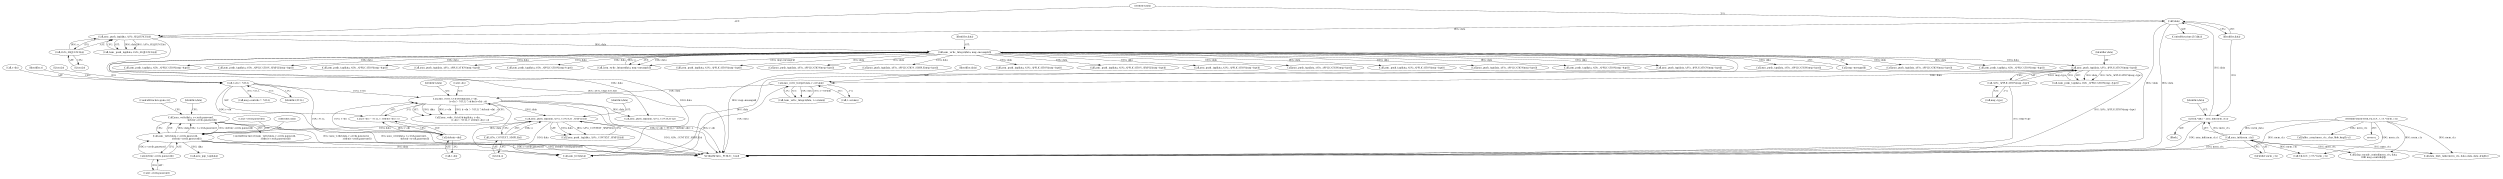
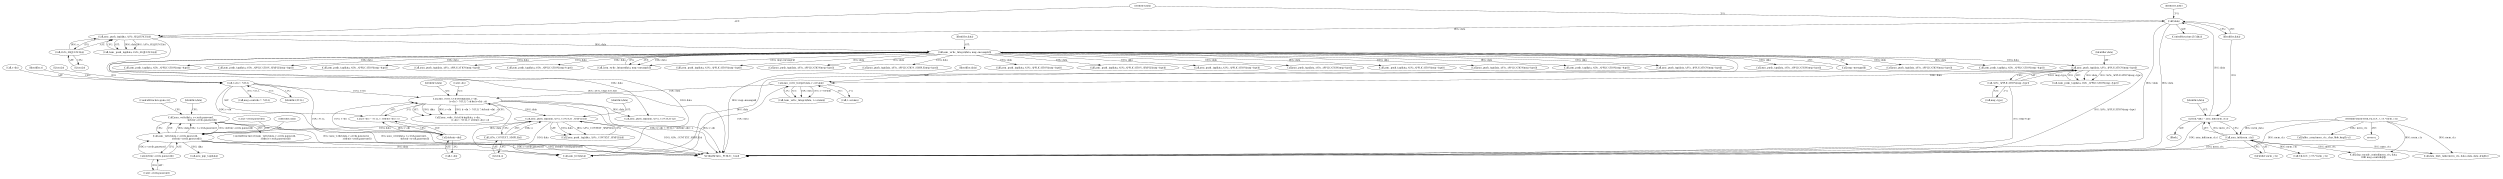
none -> (2174, 6)
(632, 60) -> (632, 60)
none -> (2229, 126)
(2365, 146) -> none
